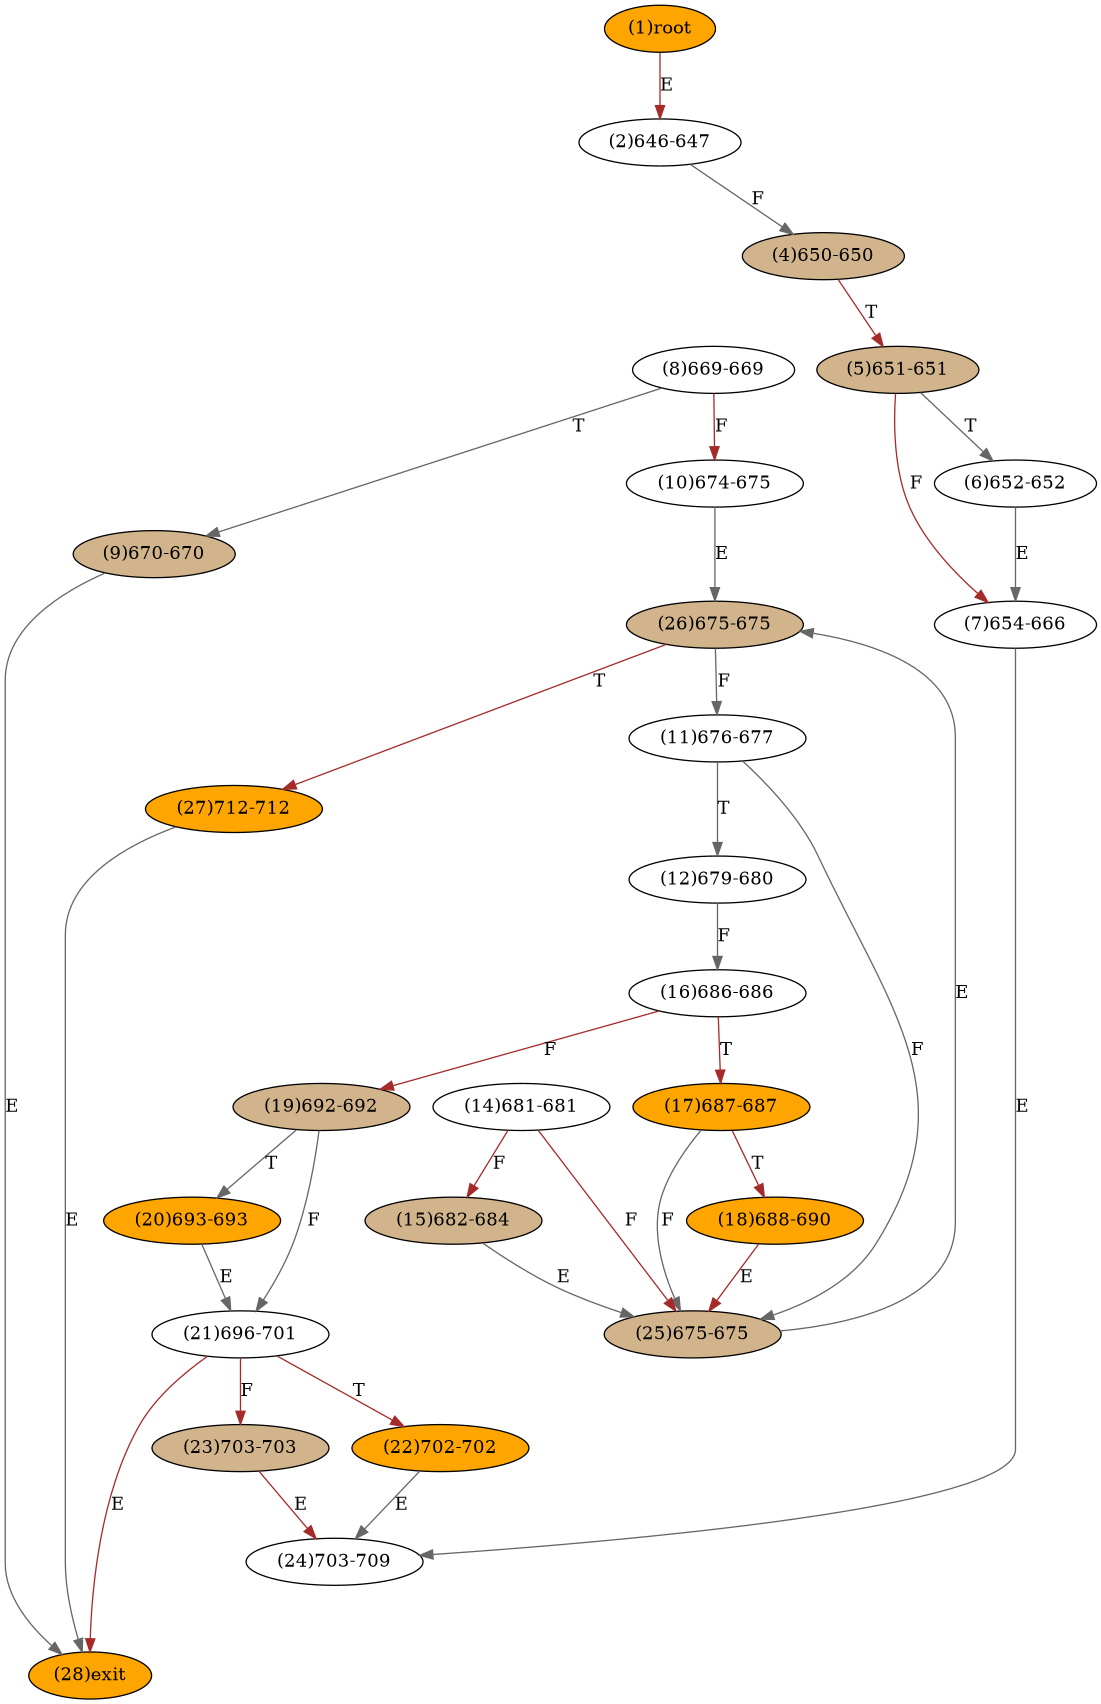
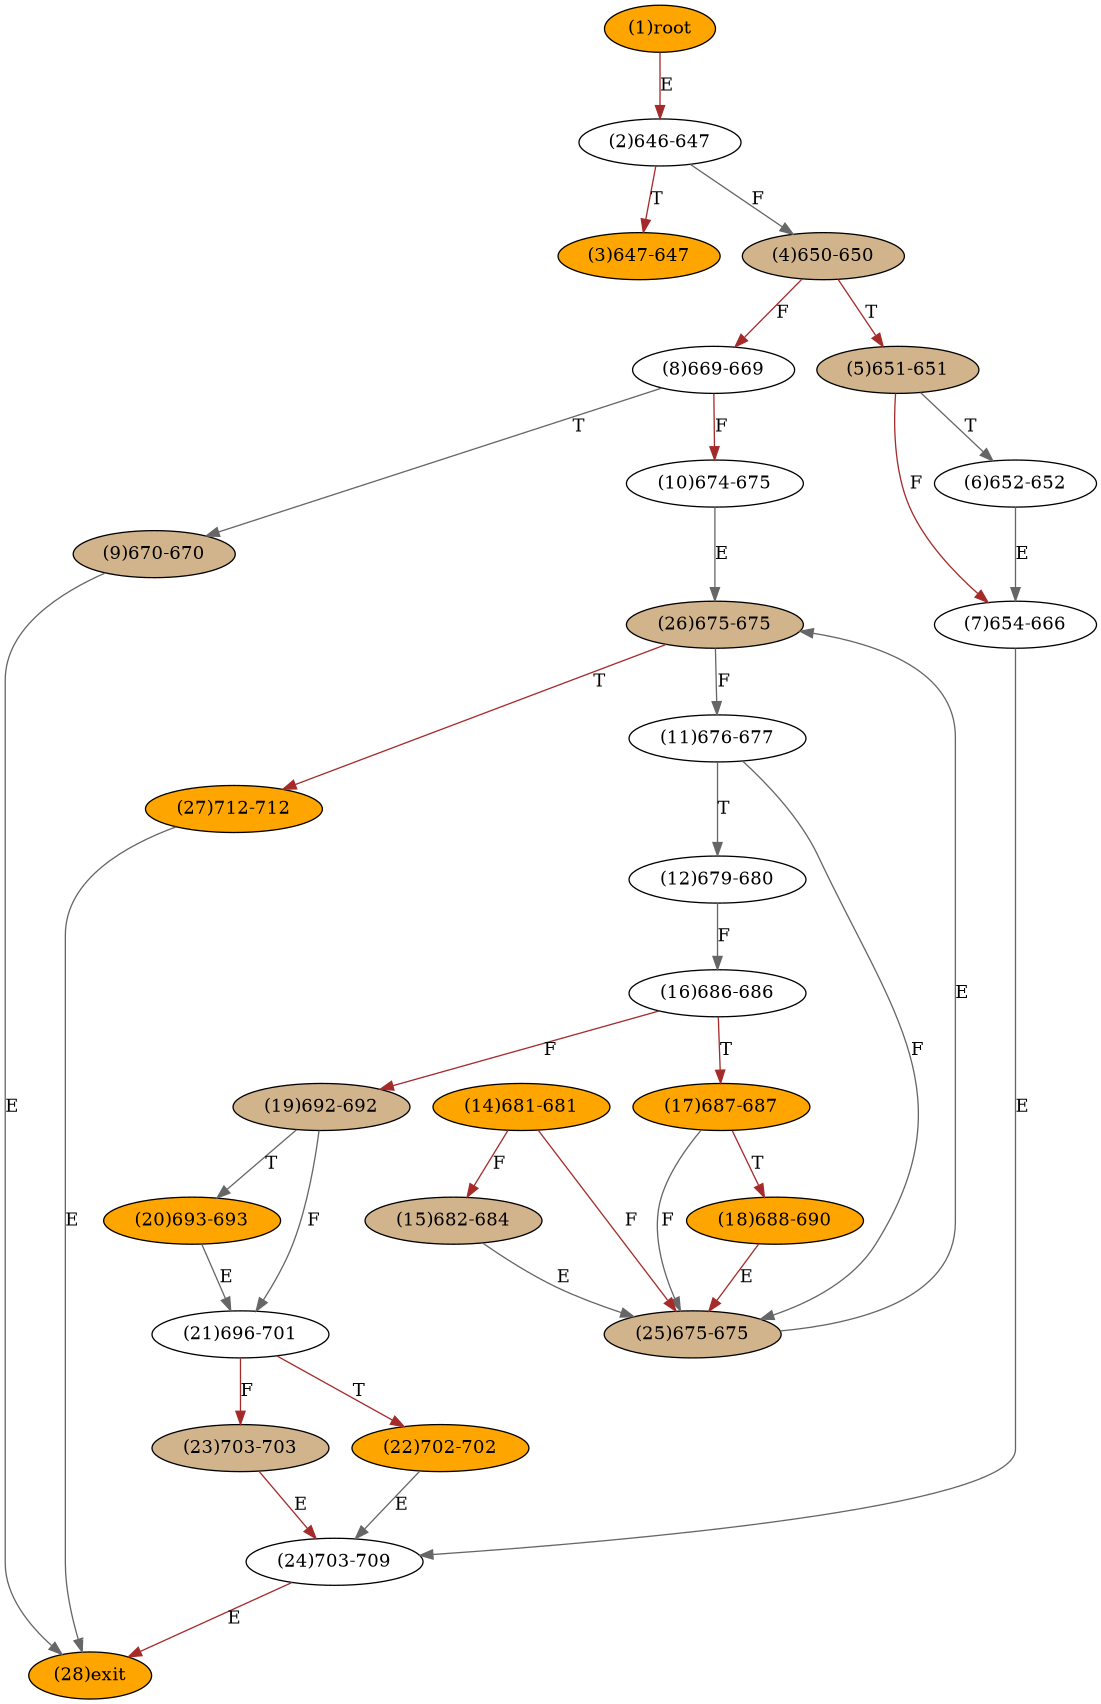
none -> (639, 256)
none -> (773, 308)
(521, 1107) -> (521, 1107)
(115, 1482) -> (216, 1617)
